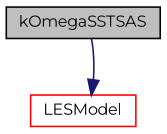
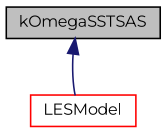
(94, 59) -> (73, 75)
